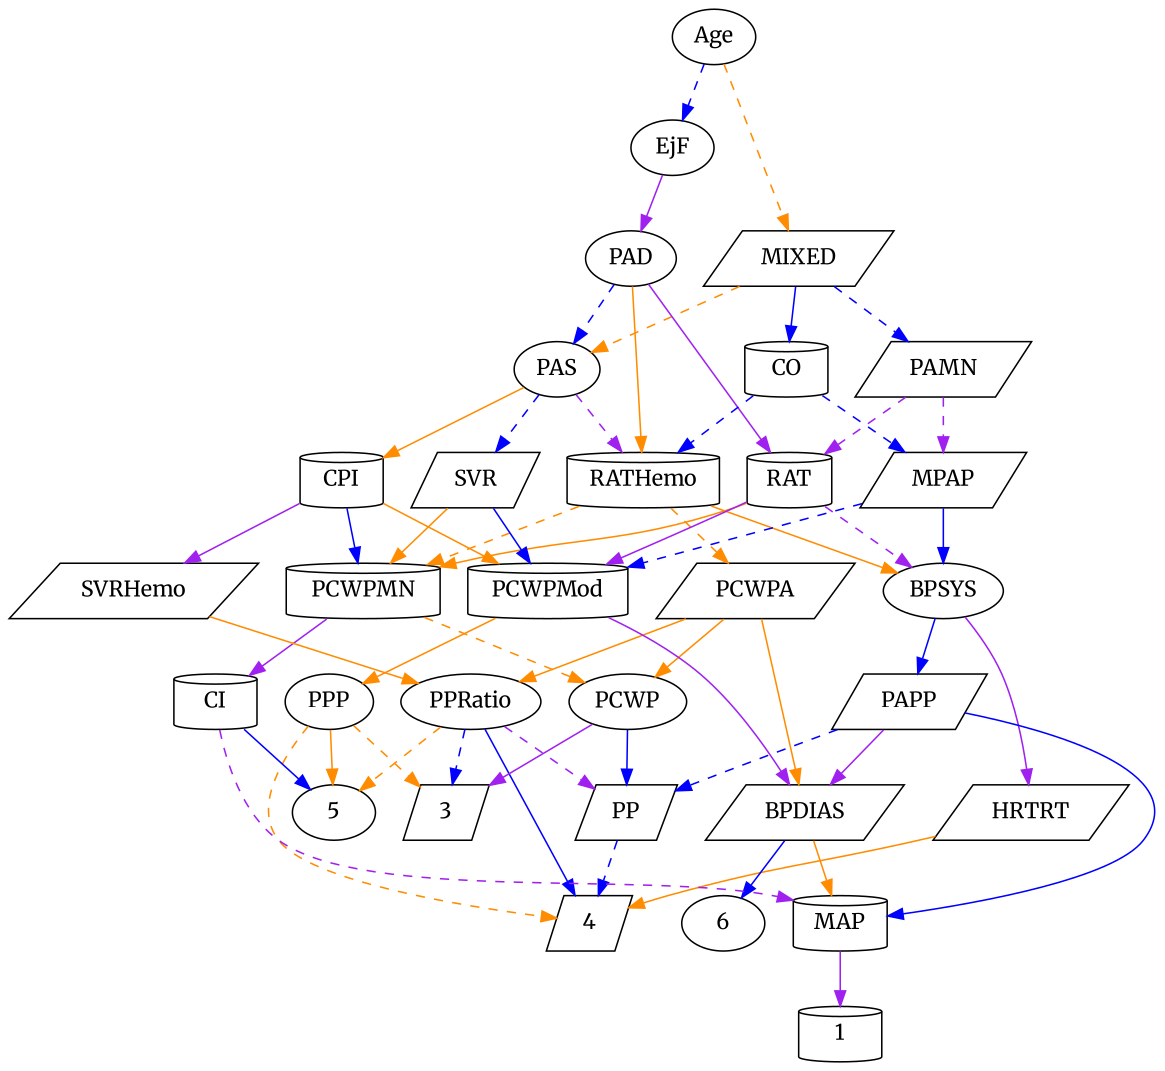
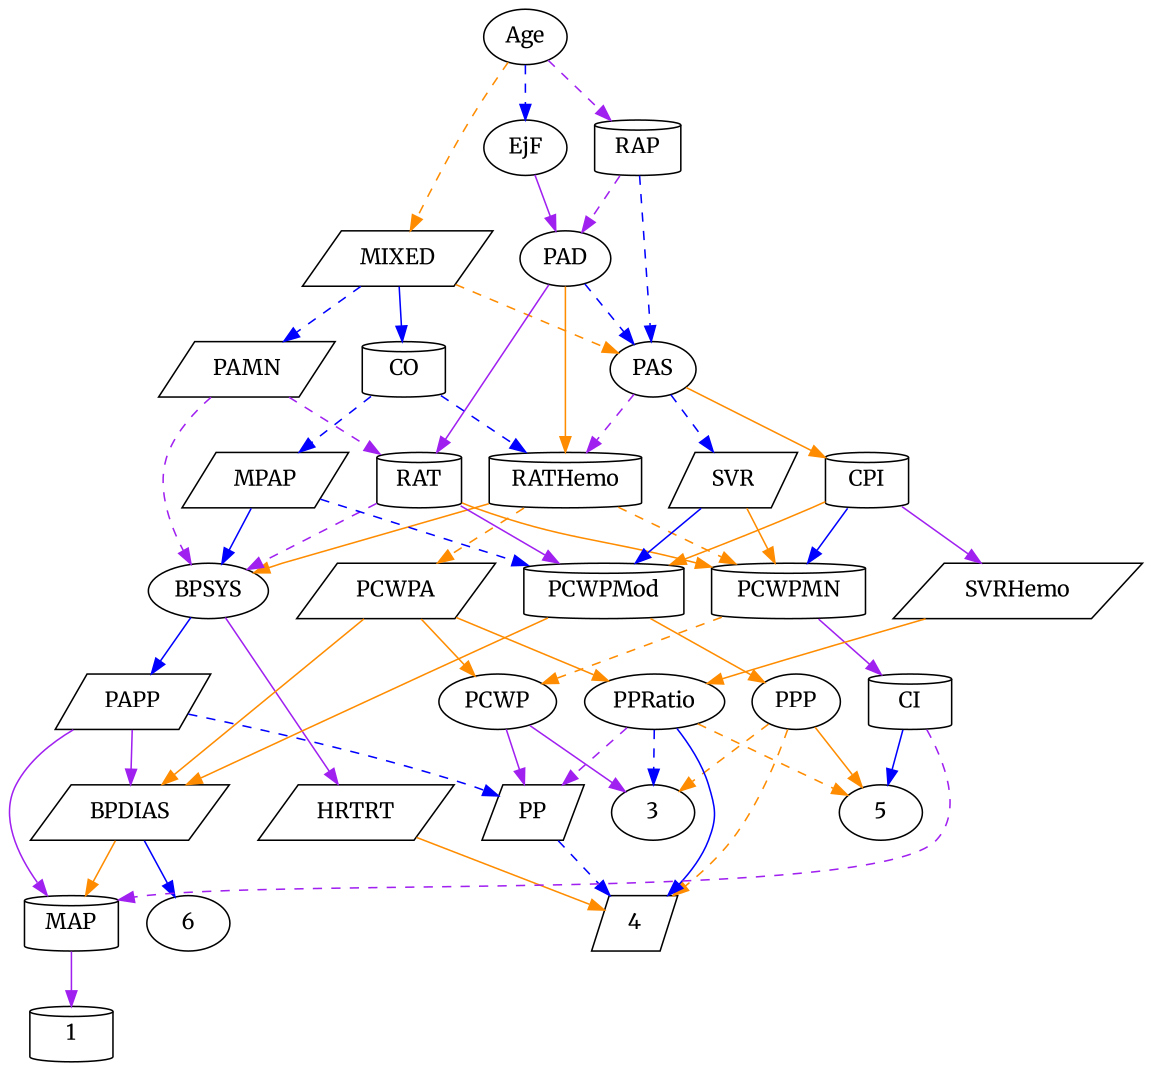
none -> (638, 148)
(943, 417) -> (164, 468)
(707, 681) -> (374, 698)
(627, 750) -> (513, 750)
(446, 813) -> (653, 813)
(1143, 840) -> (12, 796)
